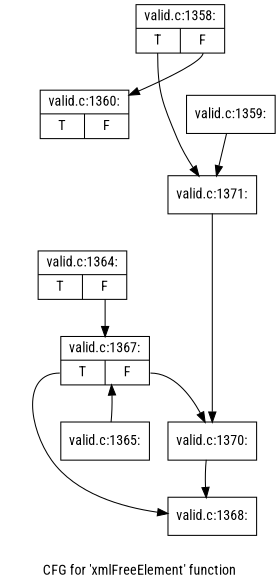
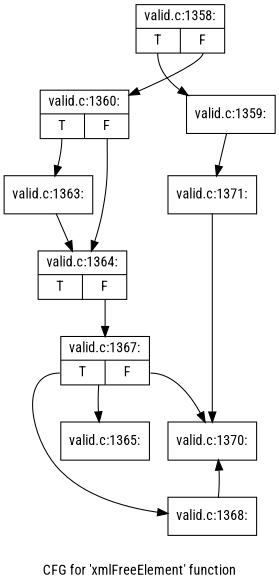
(167, 113) -> (163, 72)
none -> (106, 191)
none -> (48, 195)
(112, 409) -> (98, 398)
(205, 474) -> (219, 484)
